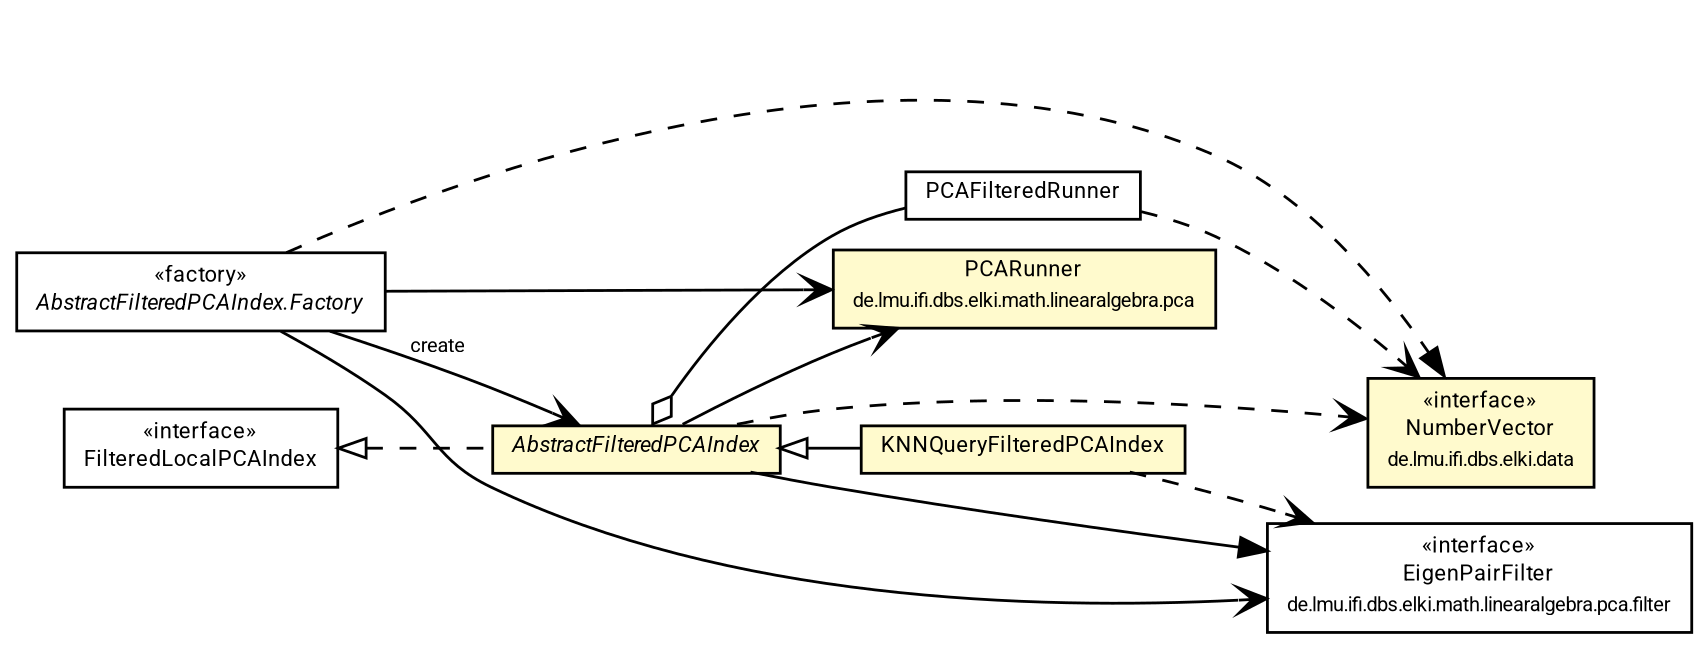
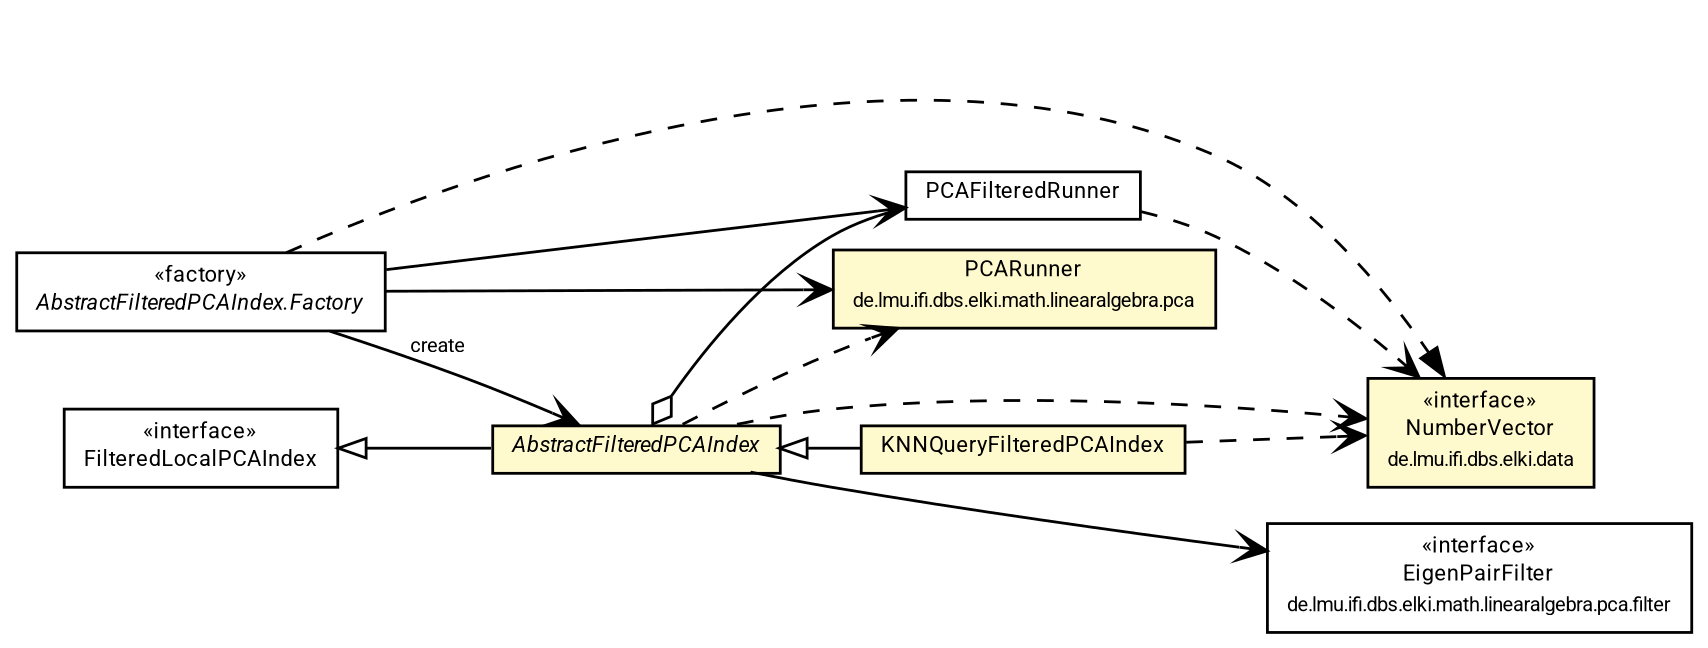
(775, 378) -> (775, 378)
(416, 448) -> (429, 448)
(1207, 492) -> (1261, 439)
(994, 513) -> (994, 513)
(728, 565) -> (632, 240)
